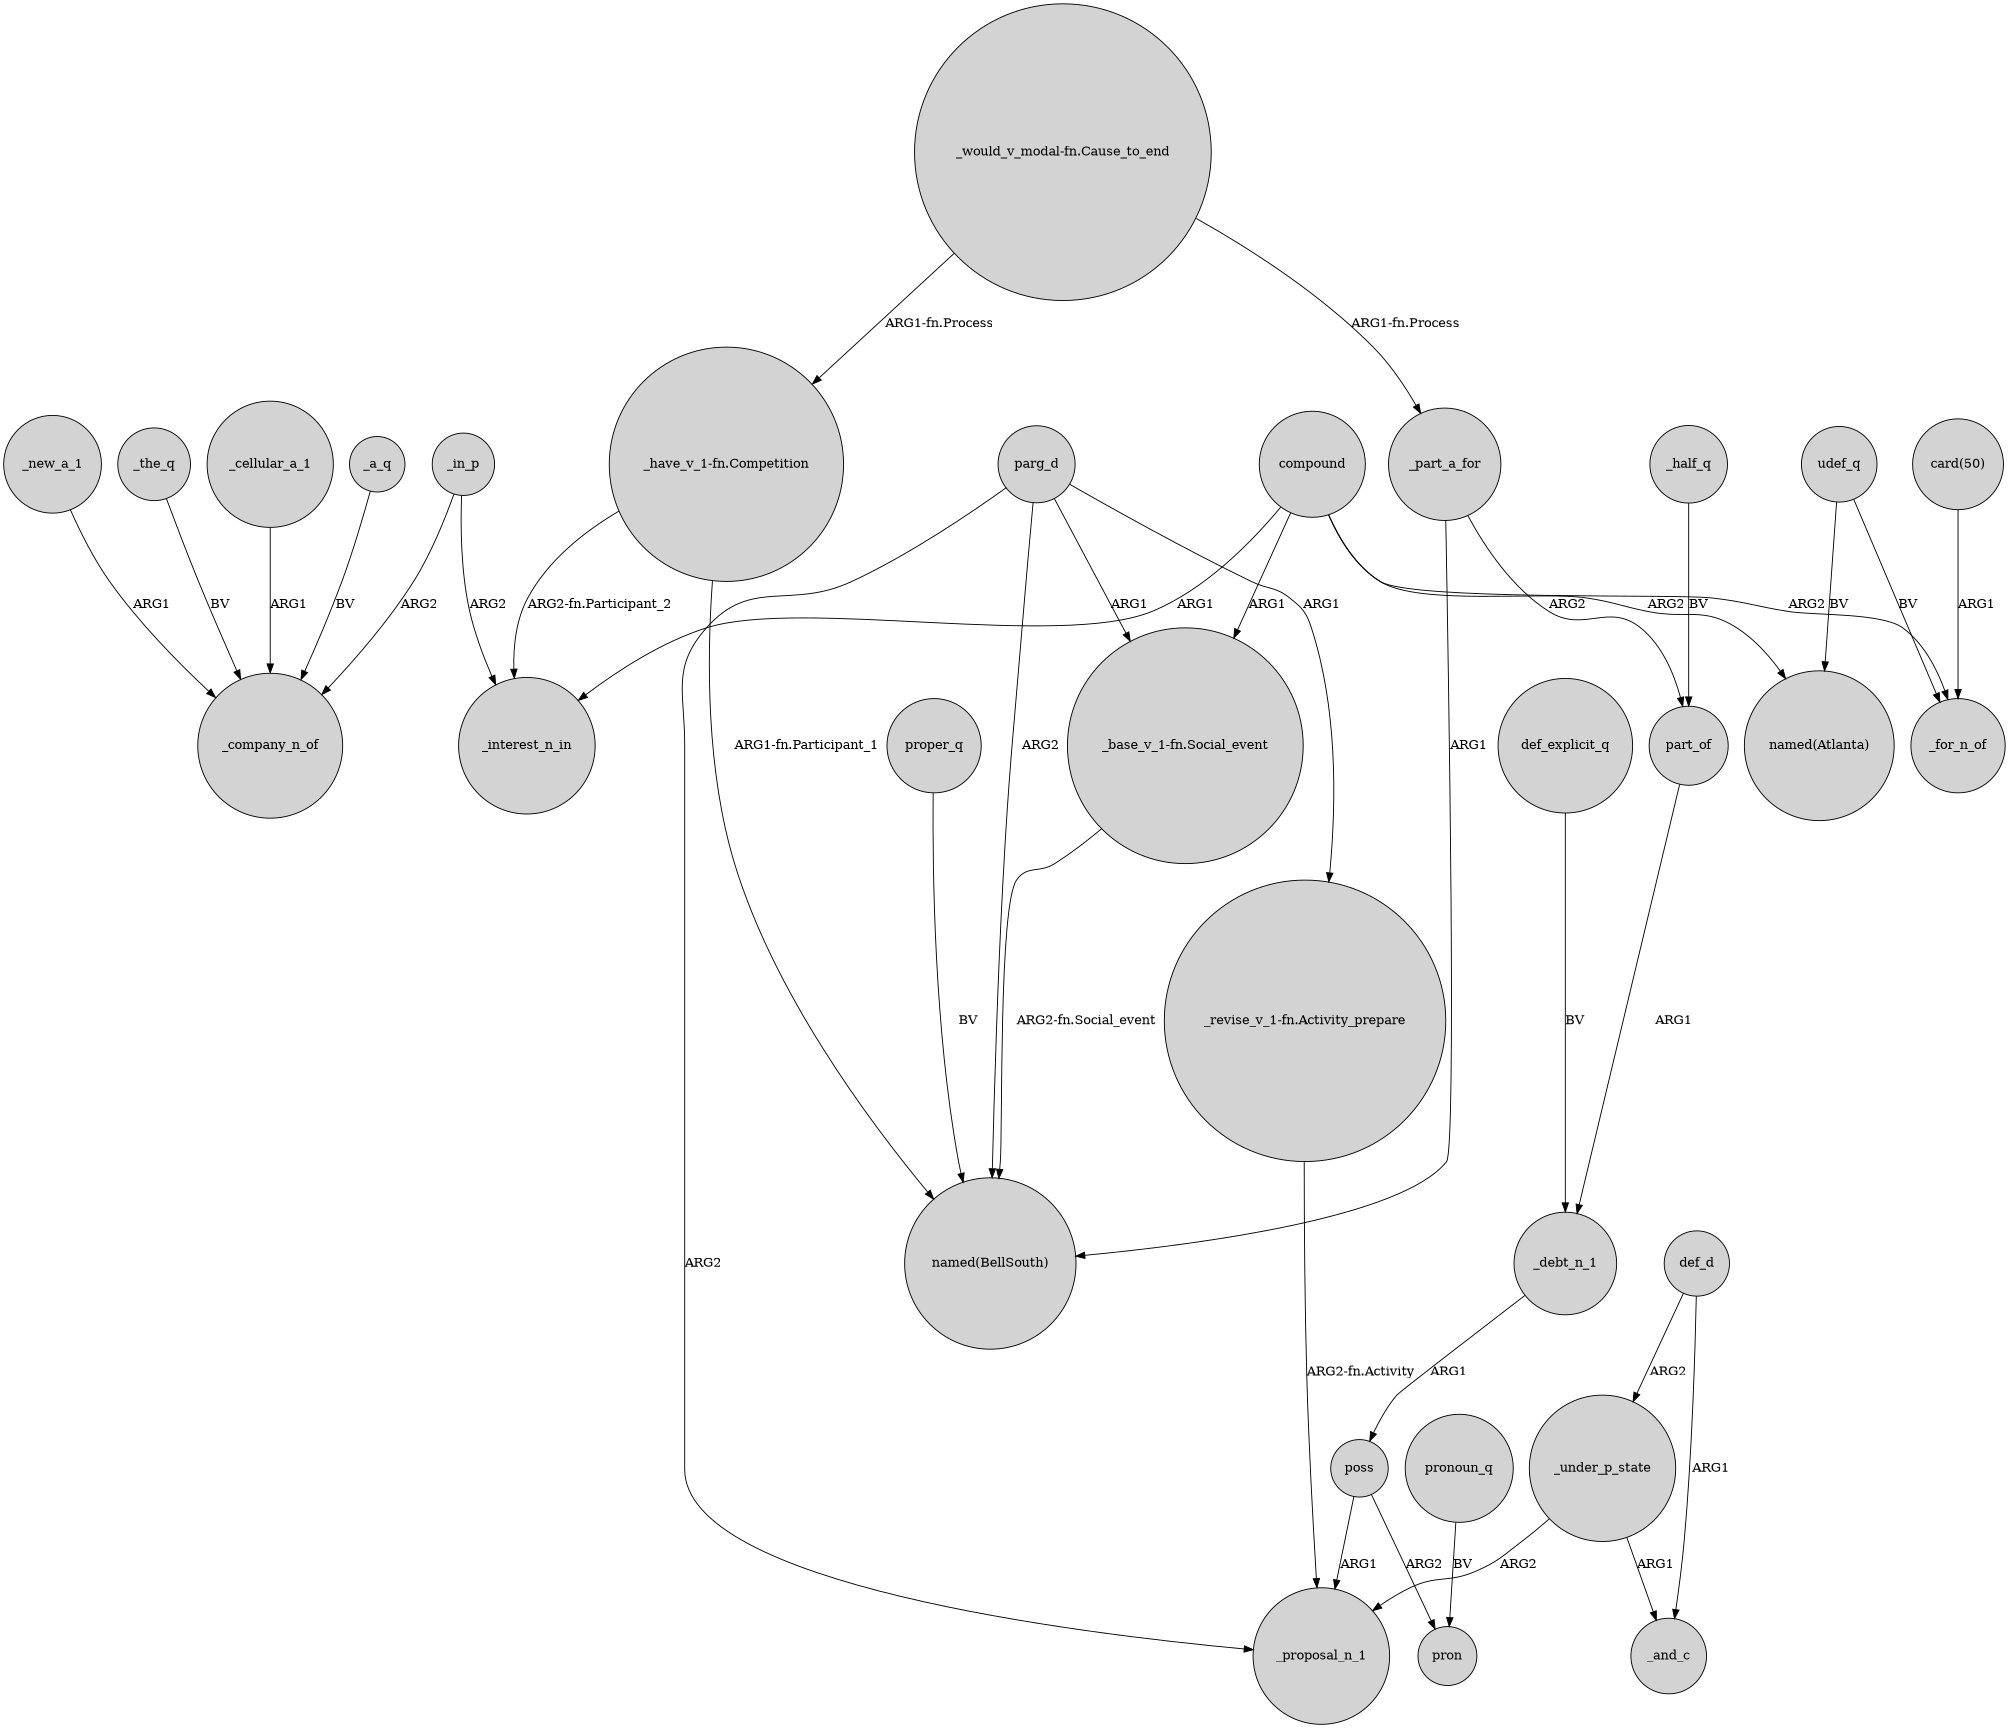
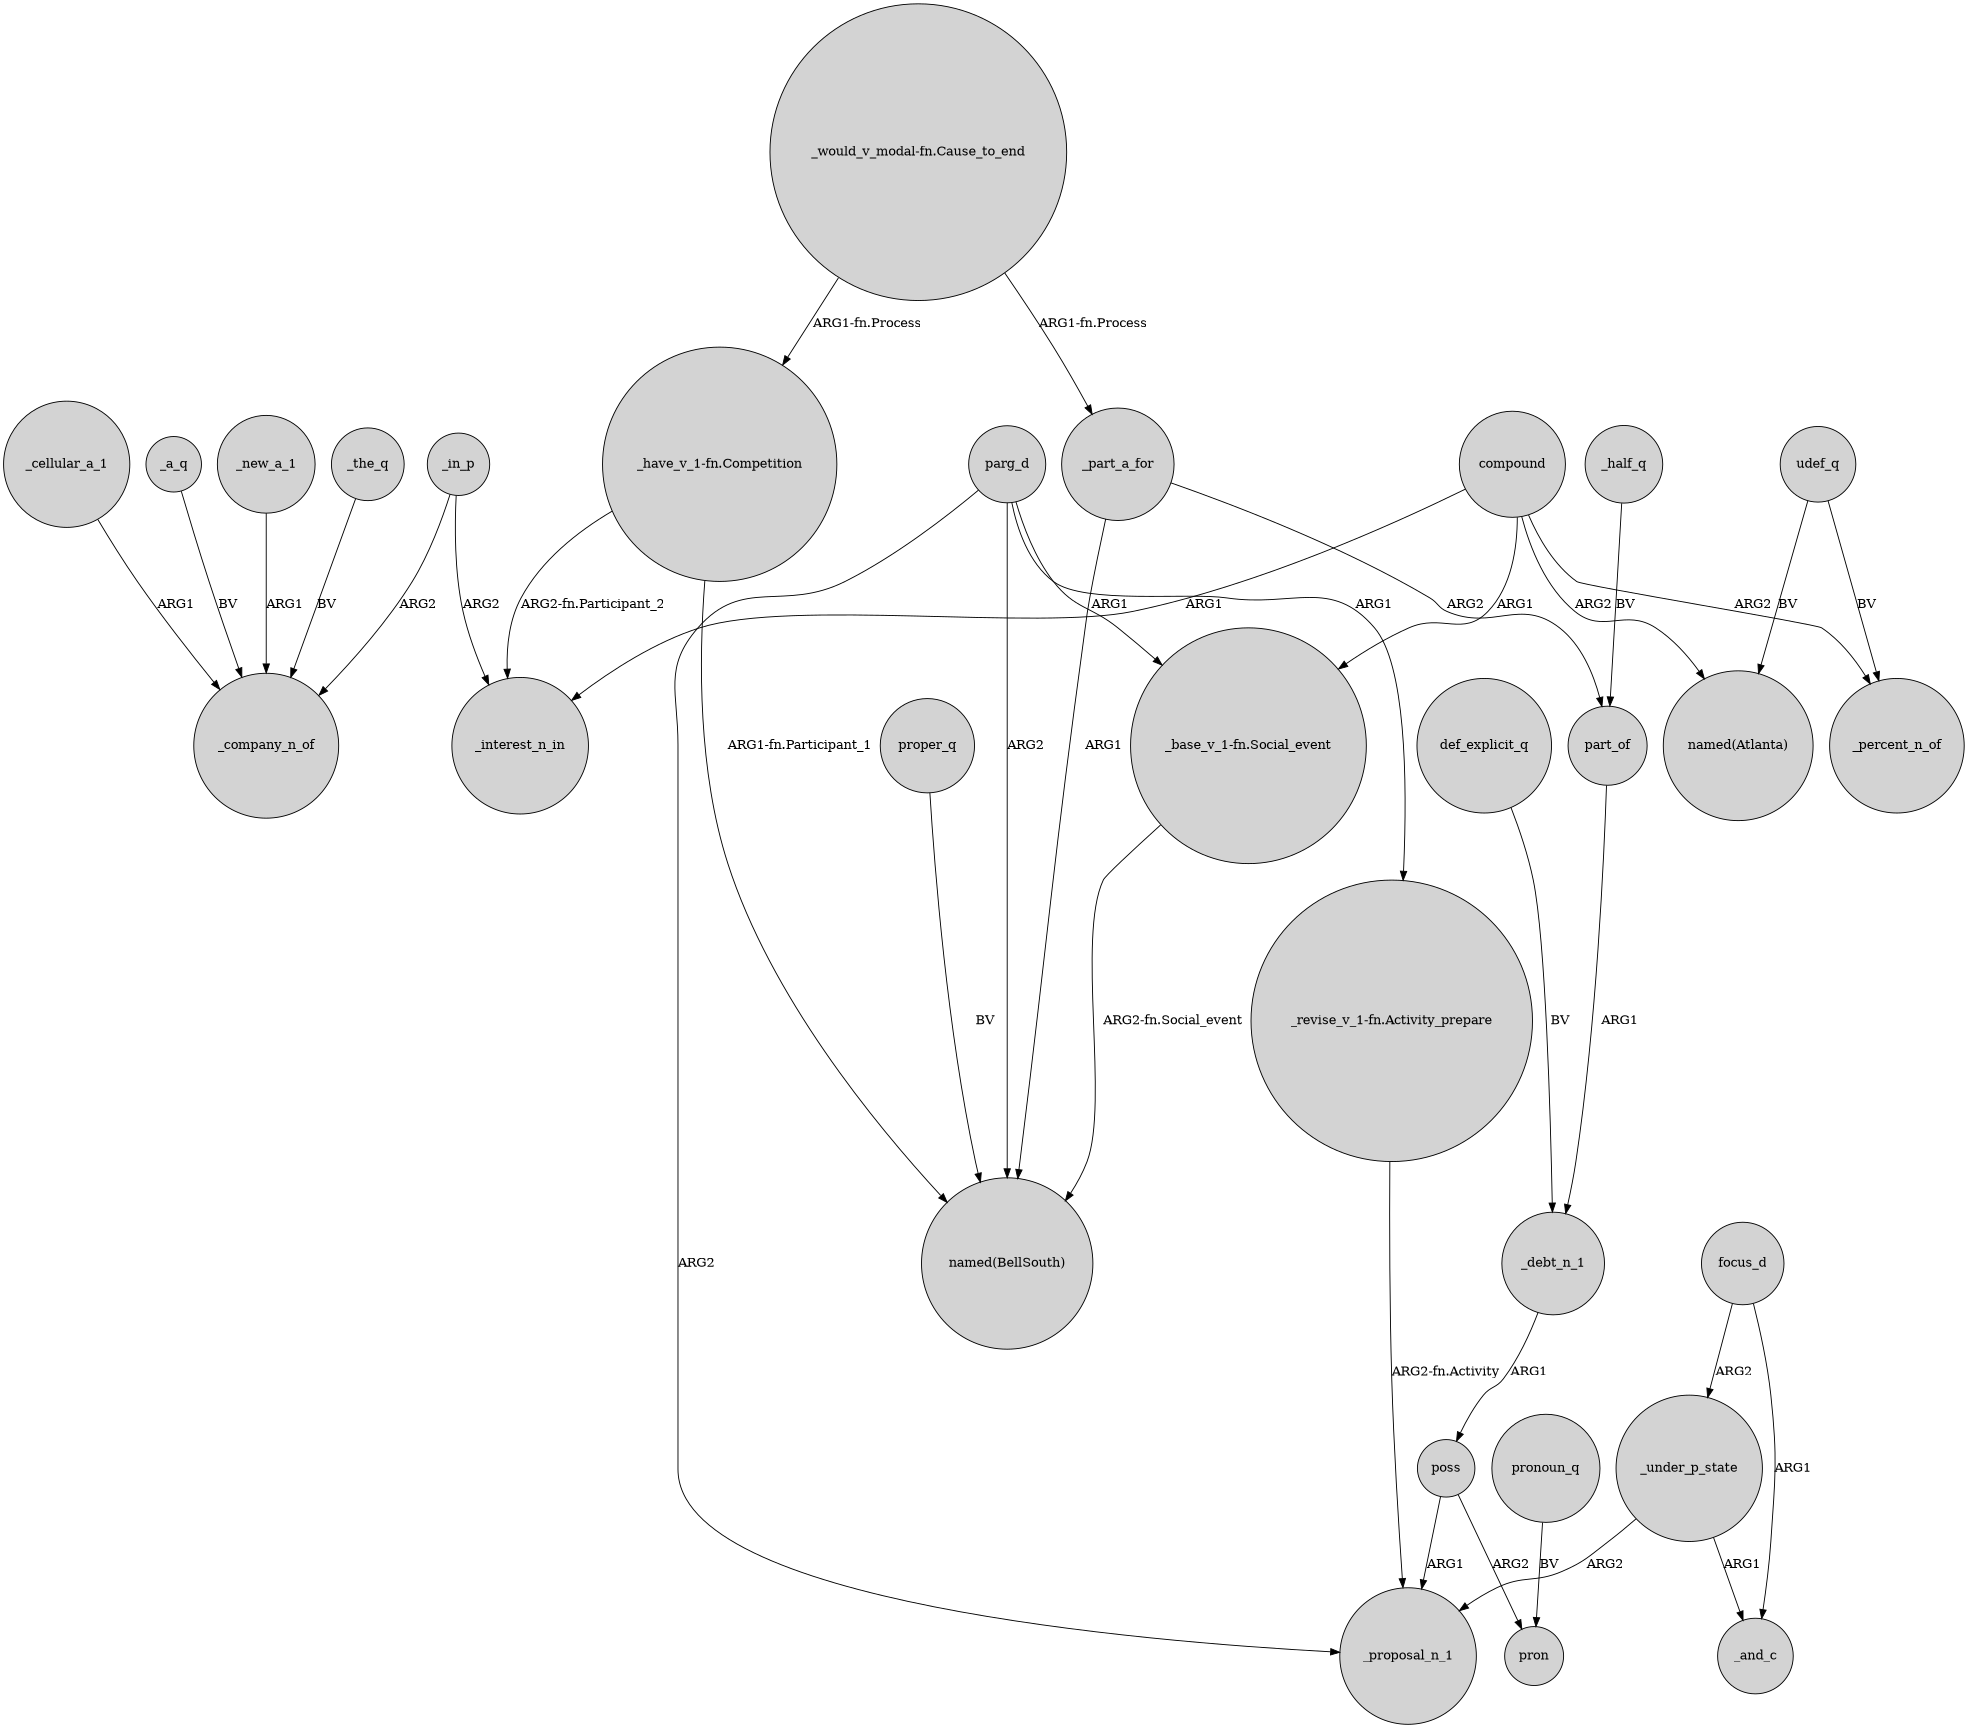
(1958, 464) -> none
(1958, 746) -> (1897, 746)
(1697, 1264) -> (1743, 1264)
